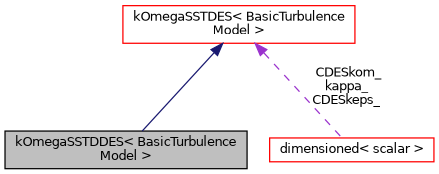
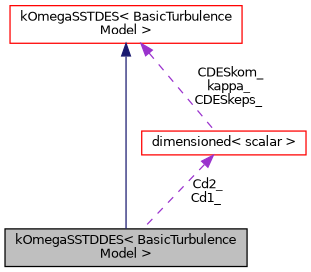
none -> (174, 197)
